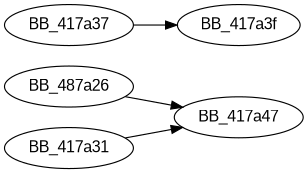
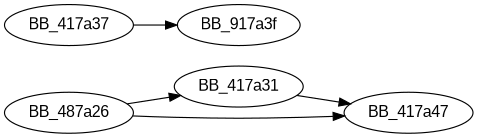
(239, 25) -> (239, 25)
none -> (148, 101)
